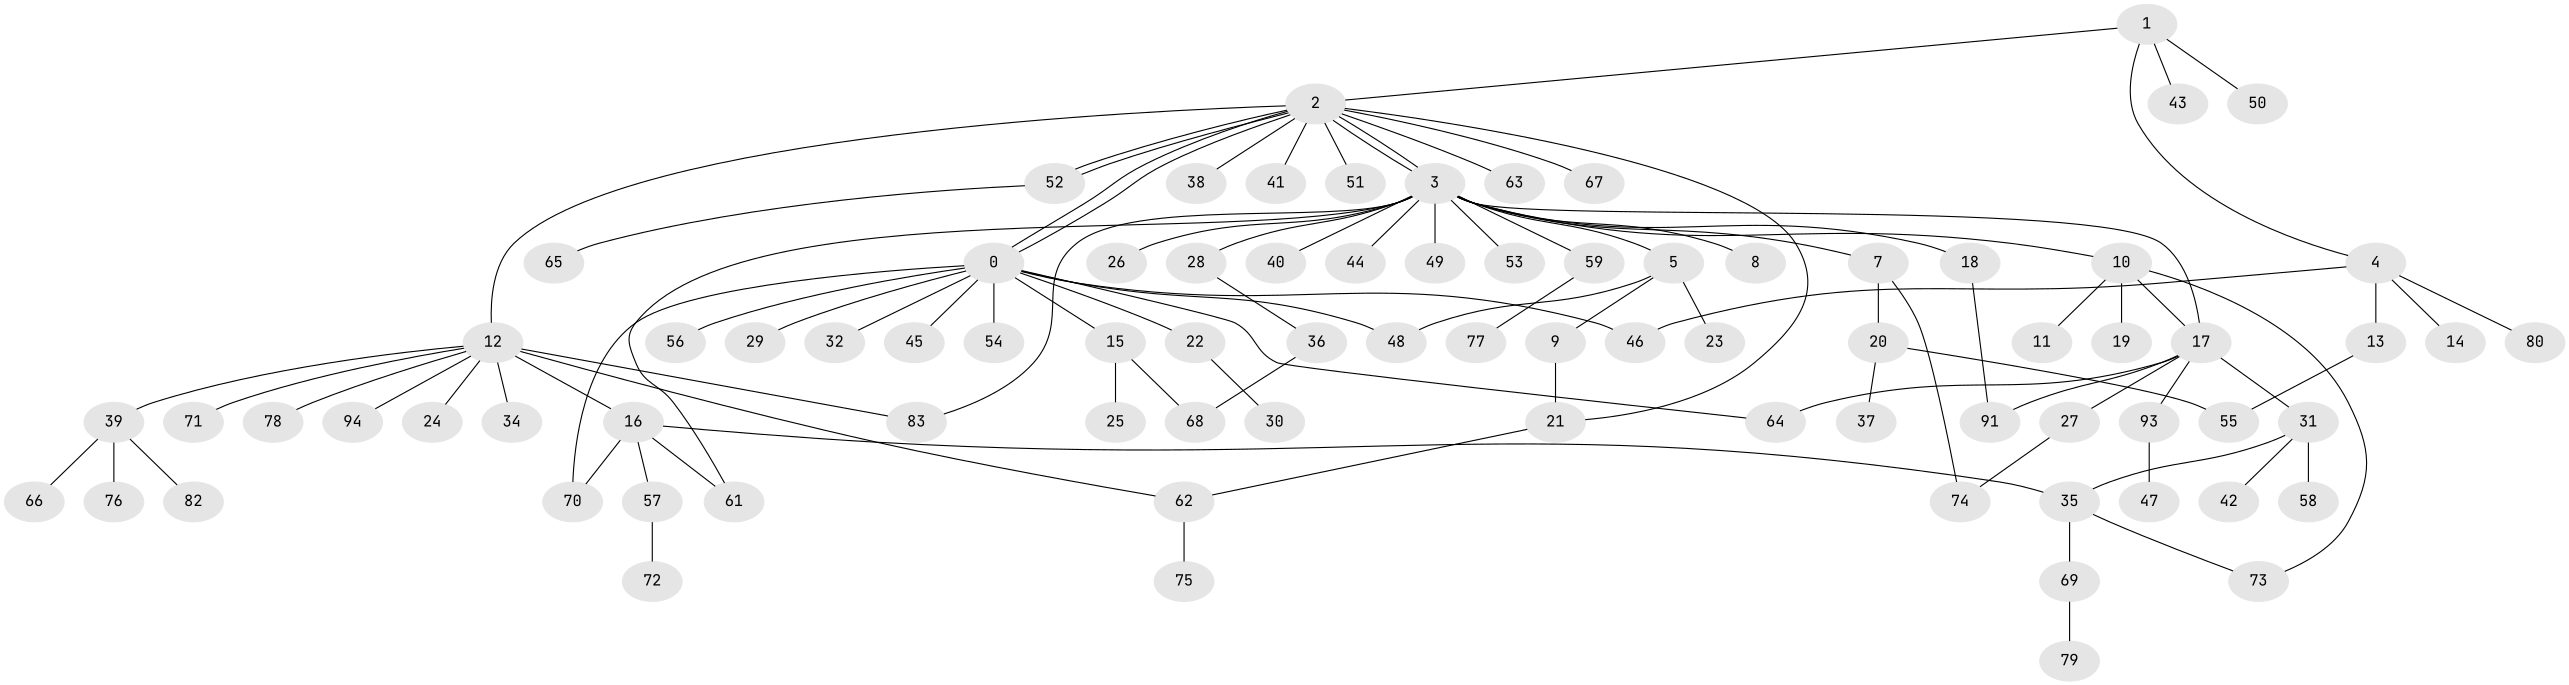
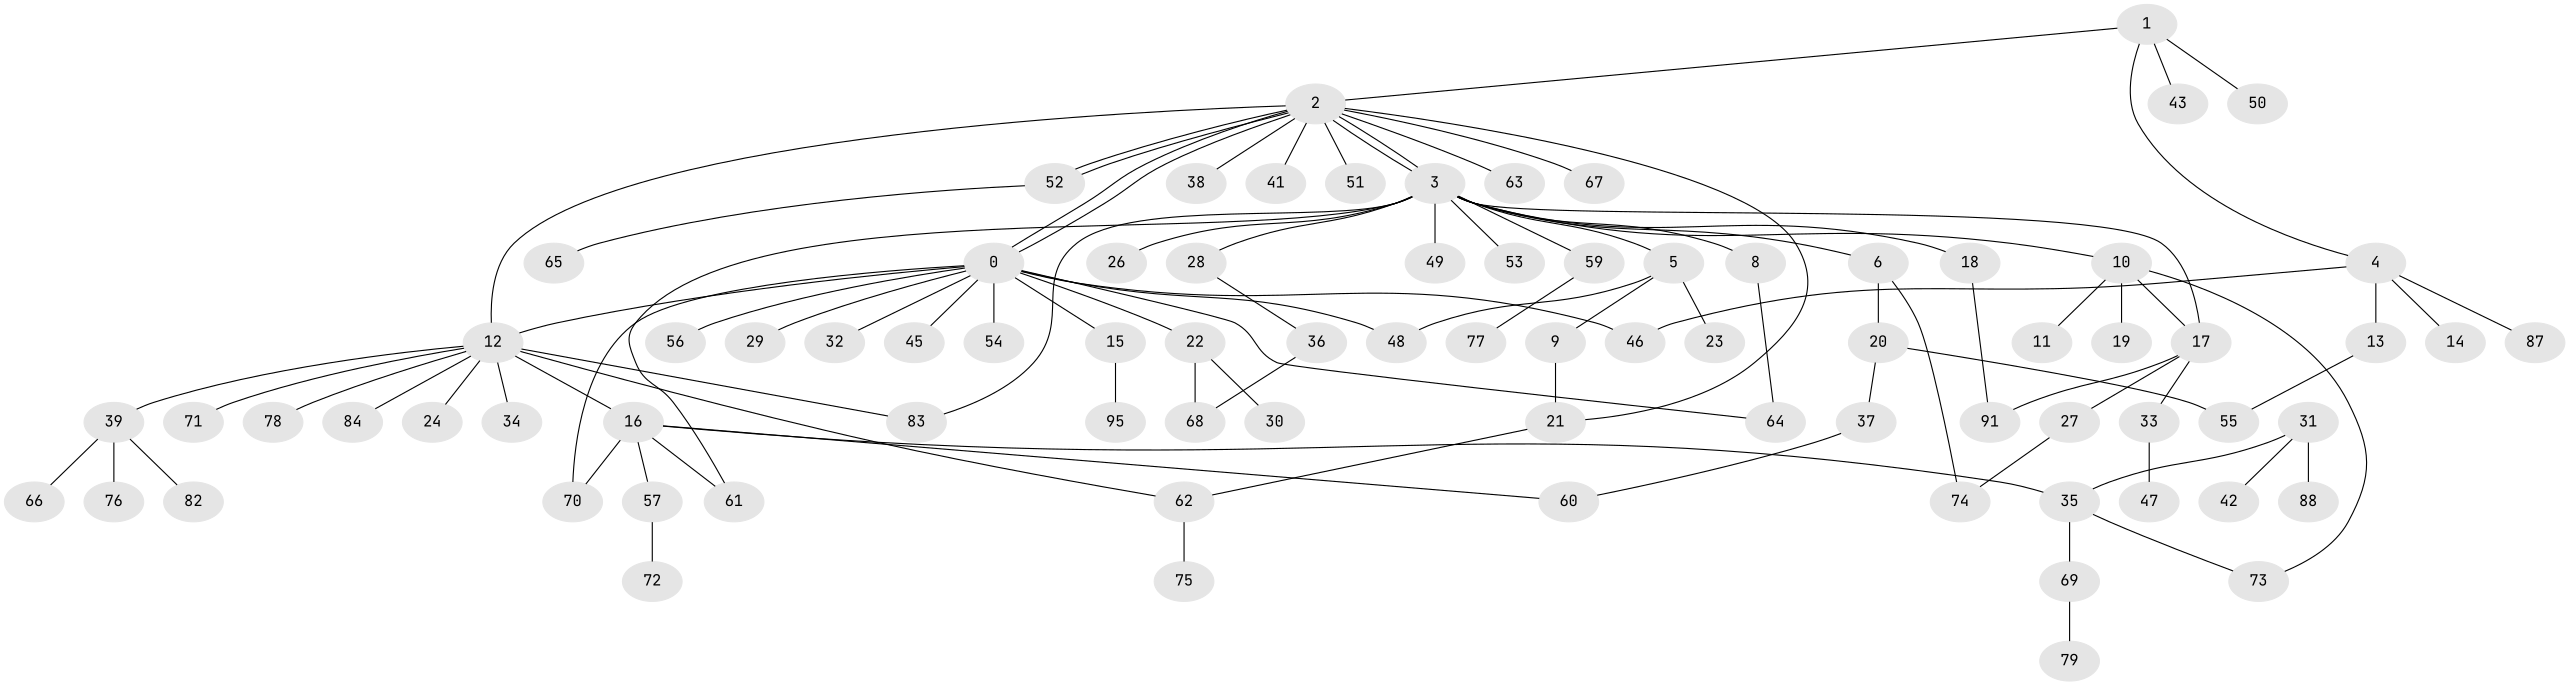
(1276, 263) -> none
(1355, 263) -> none
(1878, 263) -> (1878, 263)
none -> (640, 307)
(2535, 343) -> (2535, 343)
(1155, 382) -> (1195, 383)
(2255, 383) -> none
(1999, 385) -> (1766, 343)
(353, 422) -> (353, 422)
(1116, 422) -> (1116, 422)
(2149, 422) -> (2149, 422)
none -> (1569, 502)
(2308, 502) -> (2308, 502)
